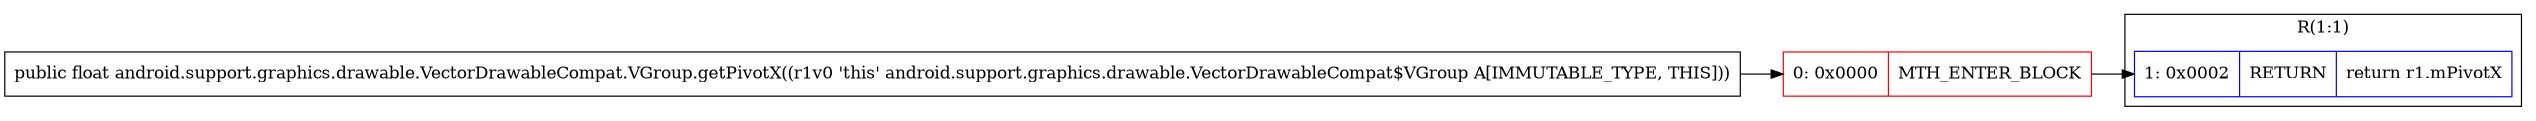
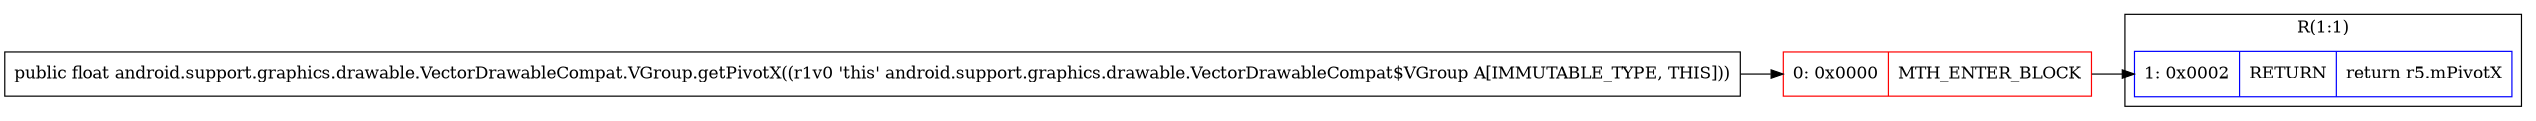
(2424, 73) -> (2424, 73)
